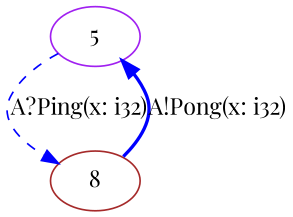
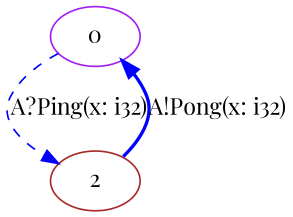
(95, 37) -> (95, 37)
(95, 181) -> (95, 181)
